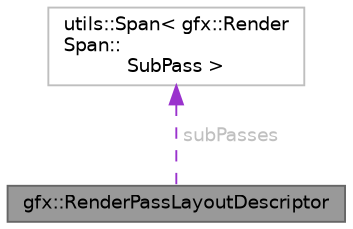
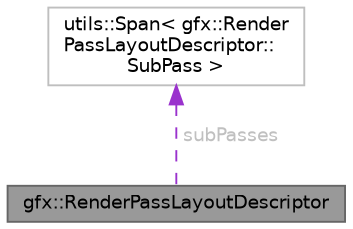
(176, 46) -> (176, 46)
